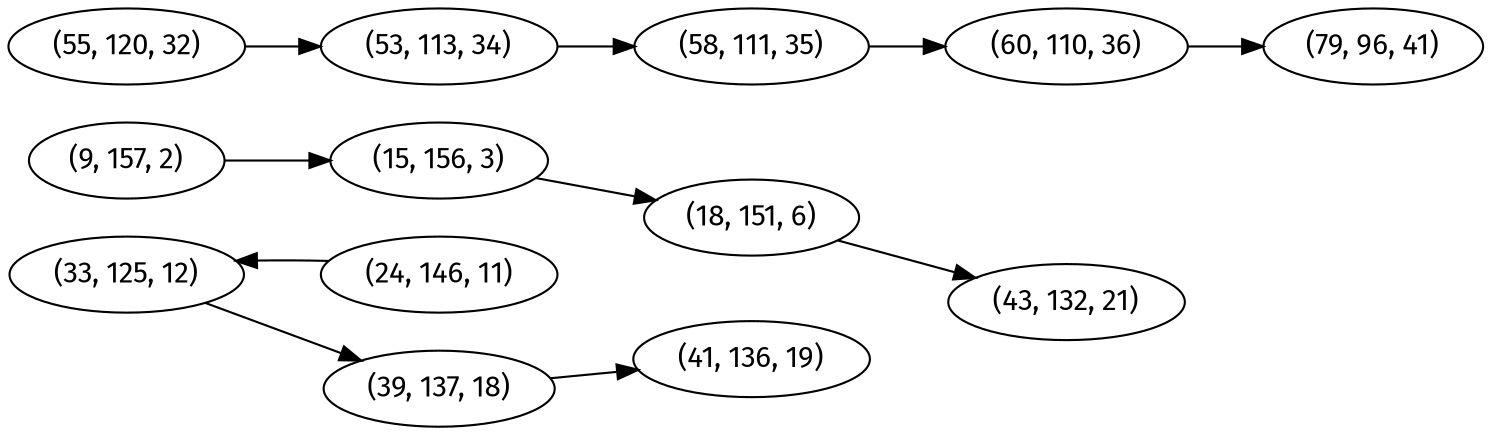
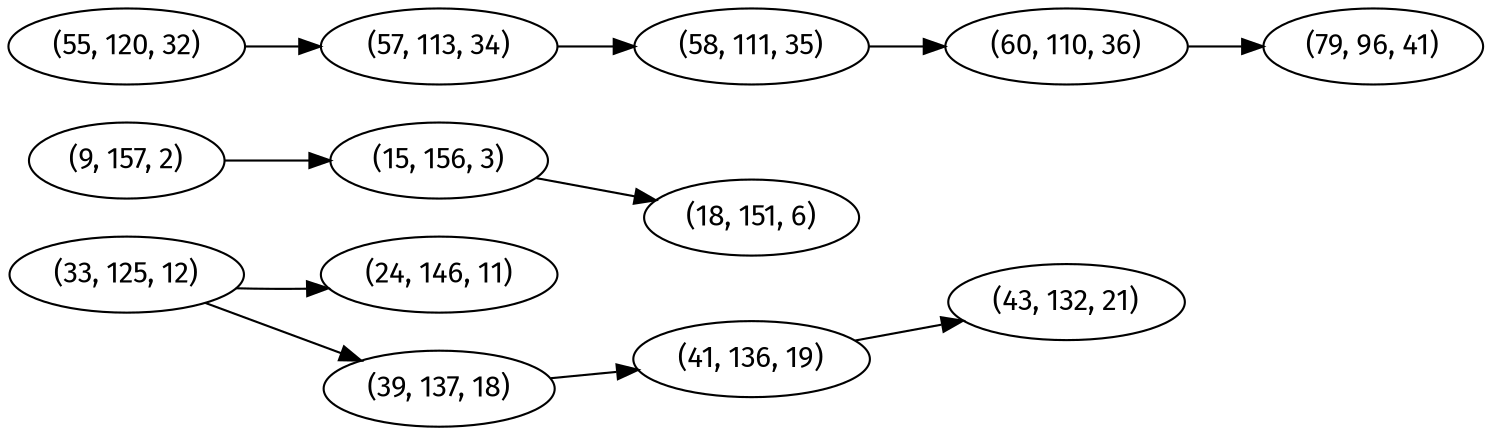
(439, 46) -> (439, 46)
(896, 256) -> (898, 333)
(293, 260) -> (271, 289)
